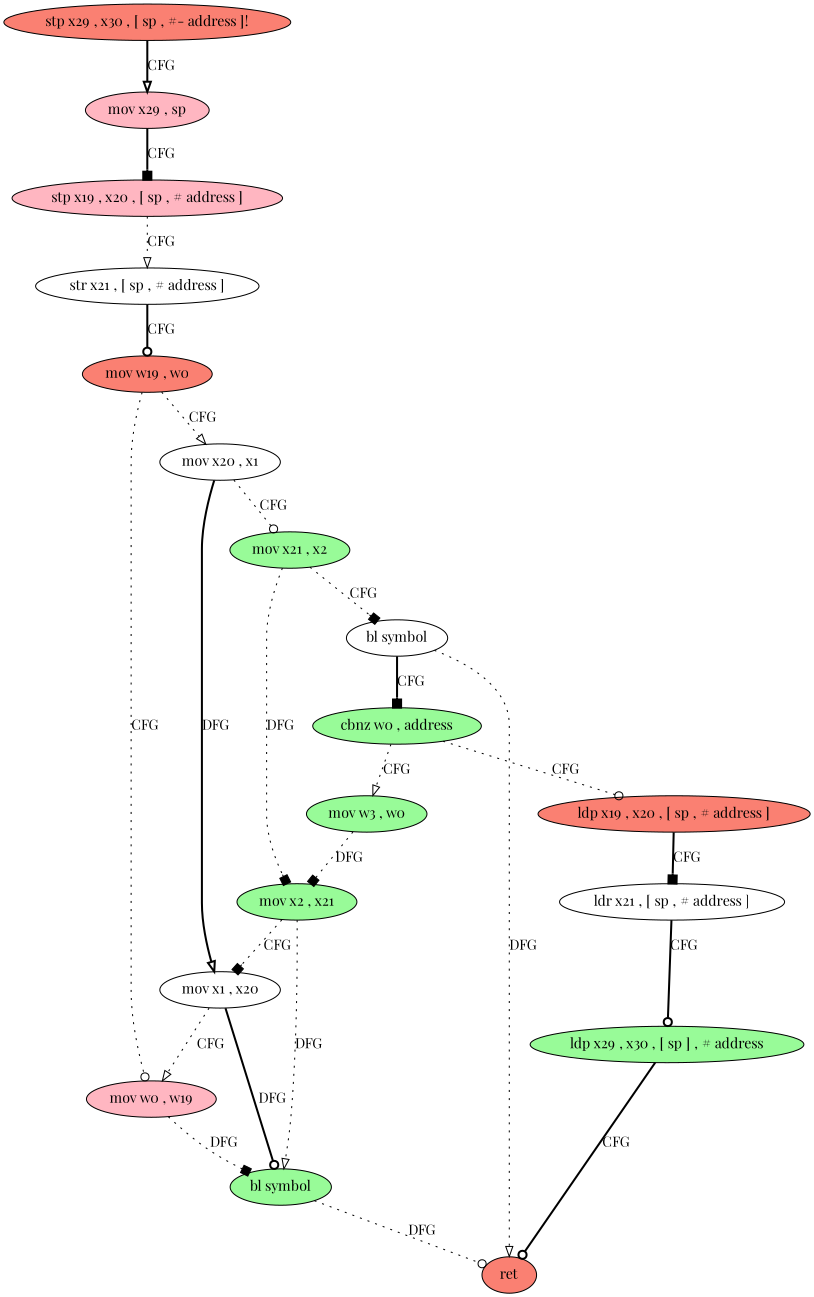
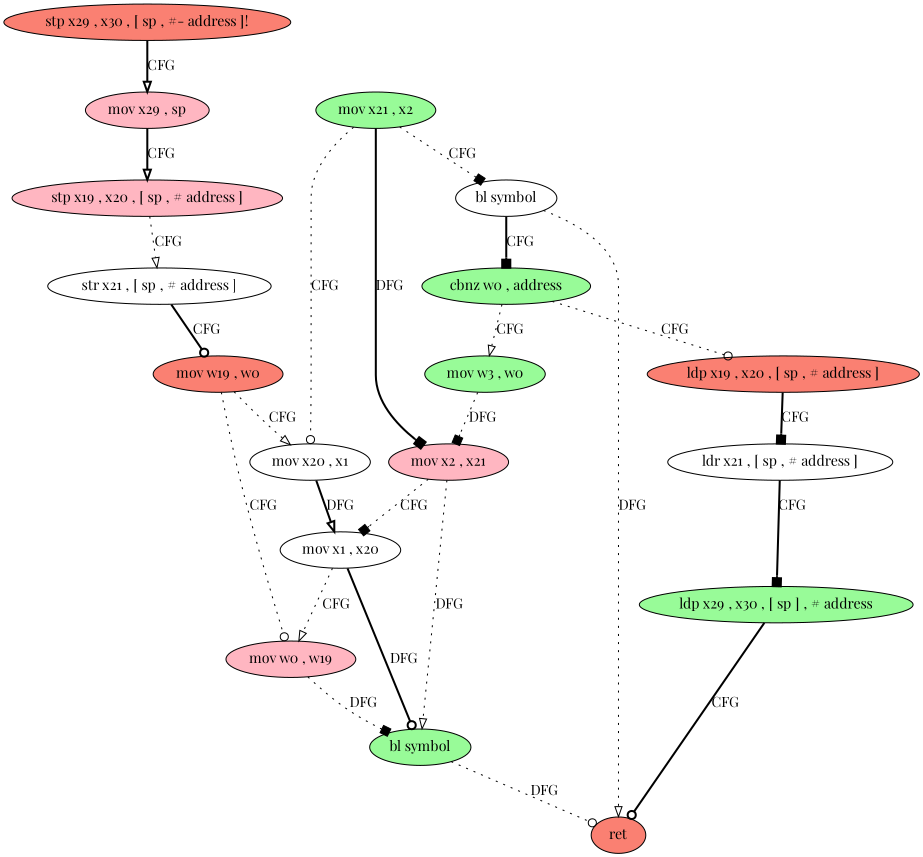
(147, 149) -> (147, 149)
(252, 503) -> (311, 274)
(267, 722) -> (376, 291)
(297, 902) -> (449, 462)
(670, 969) -> (778, 528)
